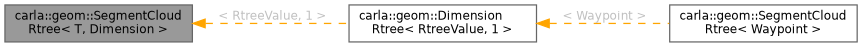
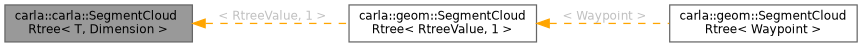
(99, 23) -> (99, 23)
(443, 23) -> (443, 23)
